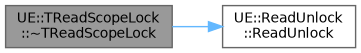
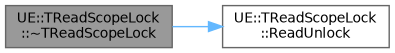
(289, 27) -> (306, 27)
